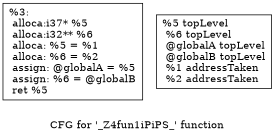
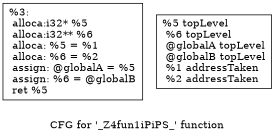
(49, 23) -> (49, 23)
